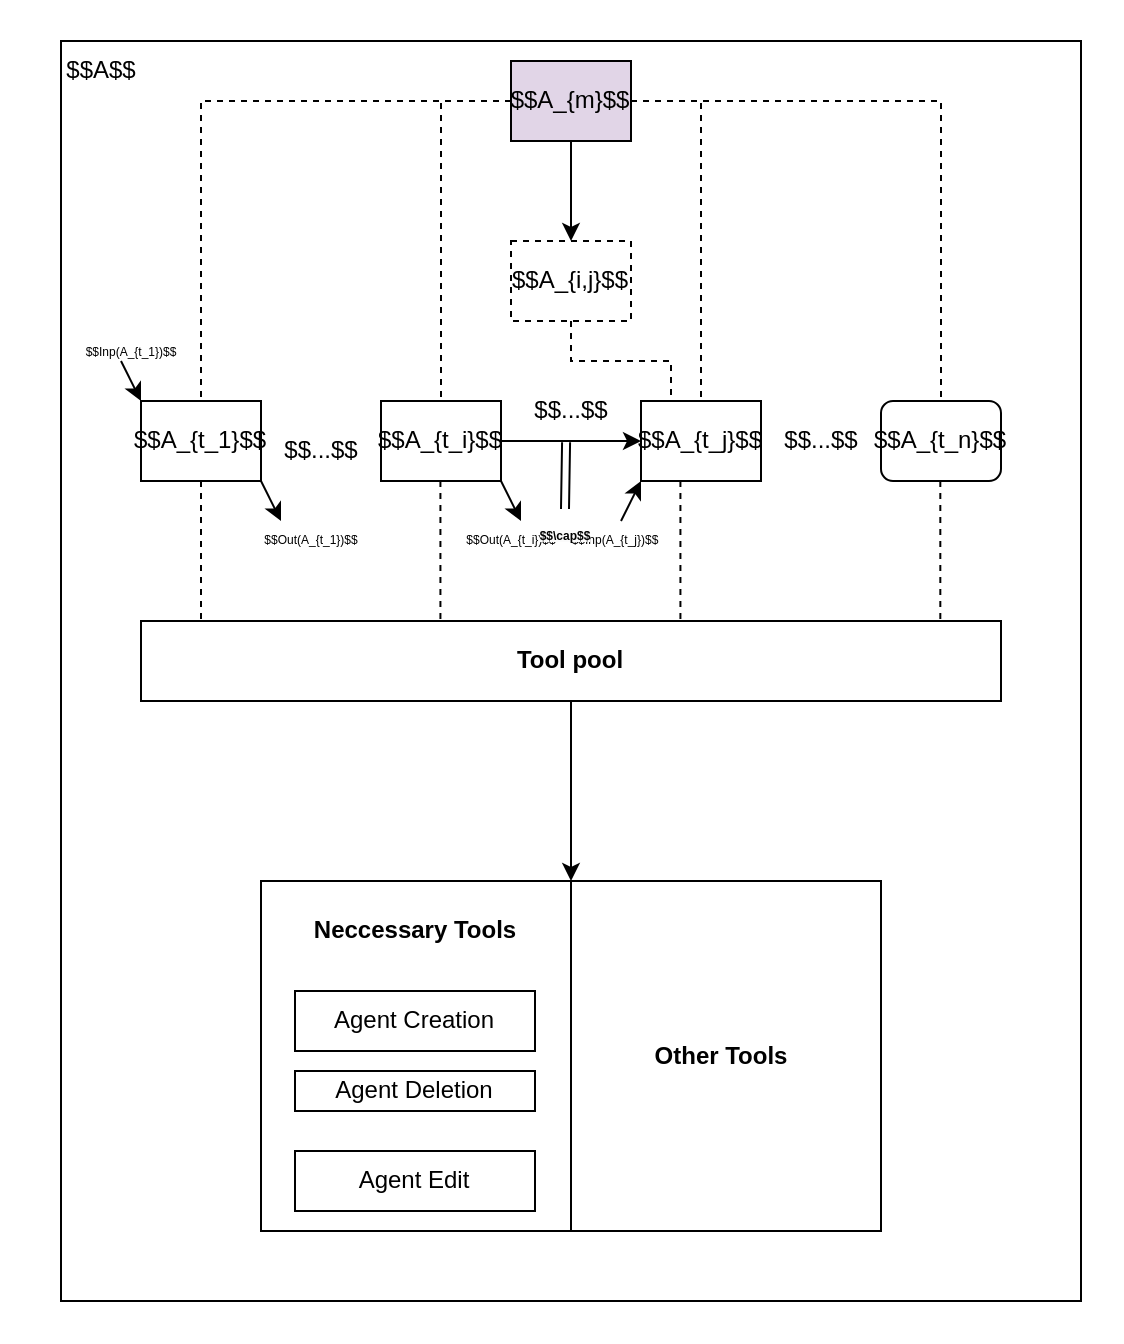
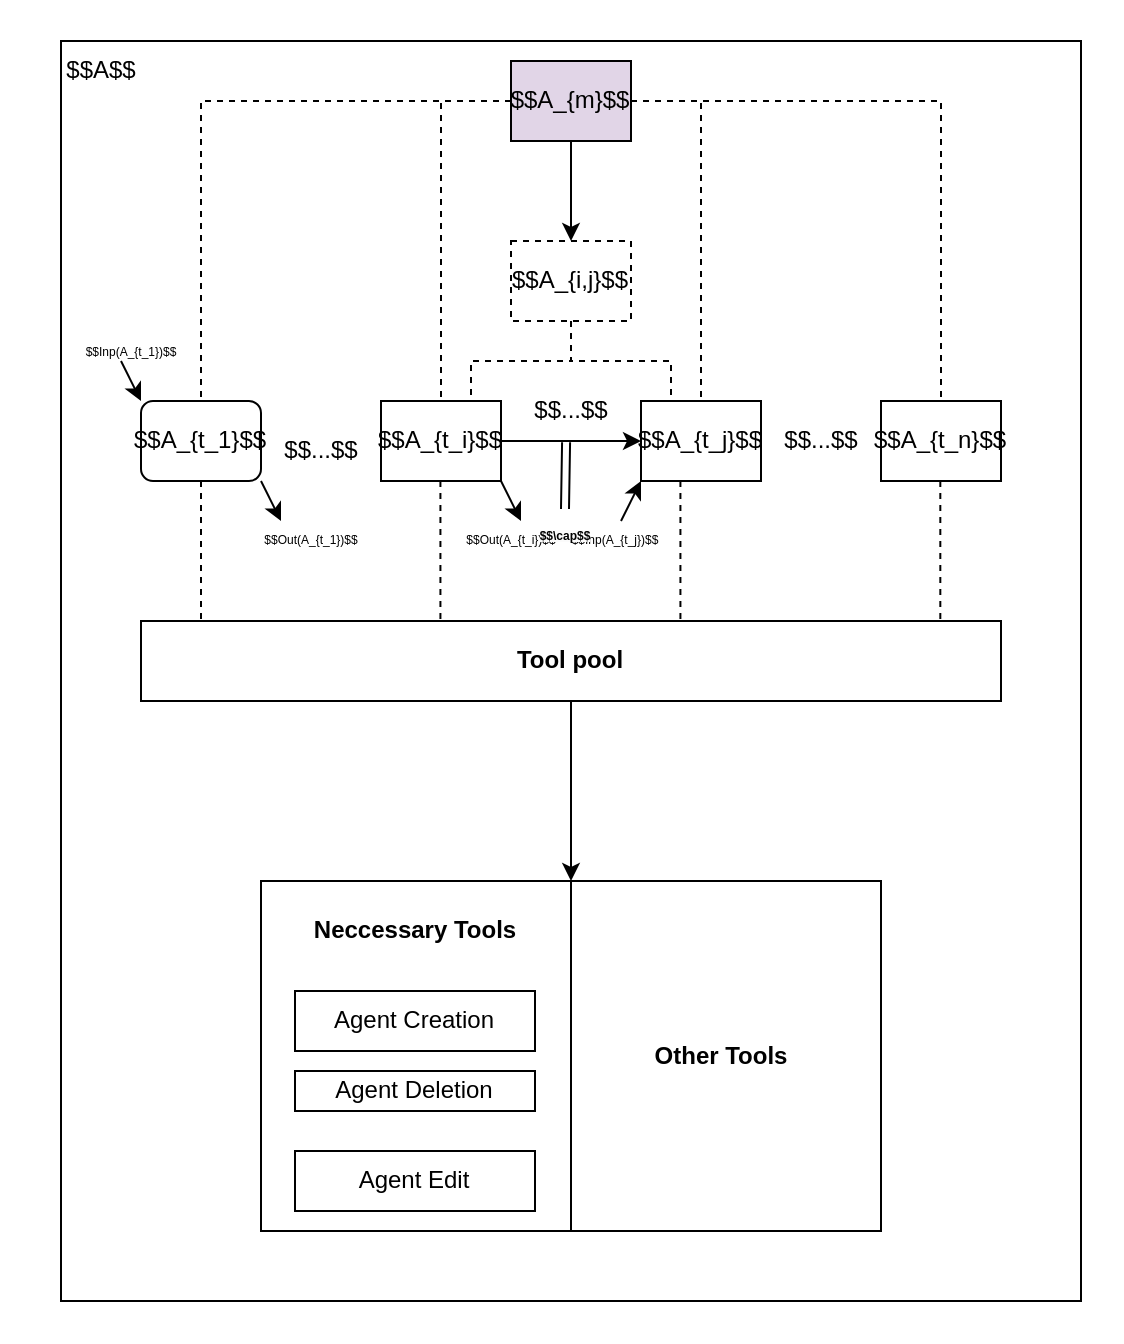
none -> (502, 361)
(201, 441) -> (201, 441)
(941, 441) -> (941, 441)
